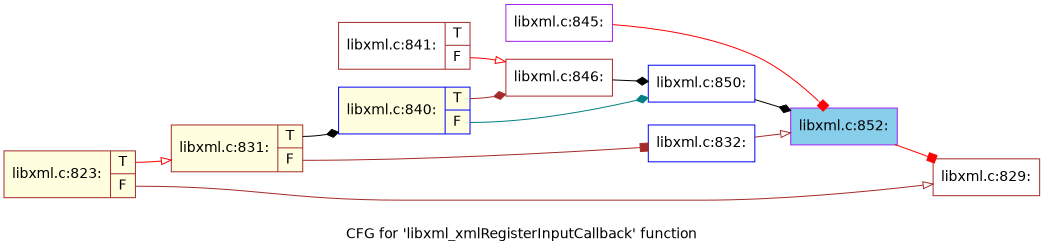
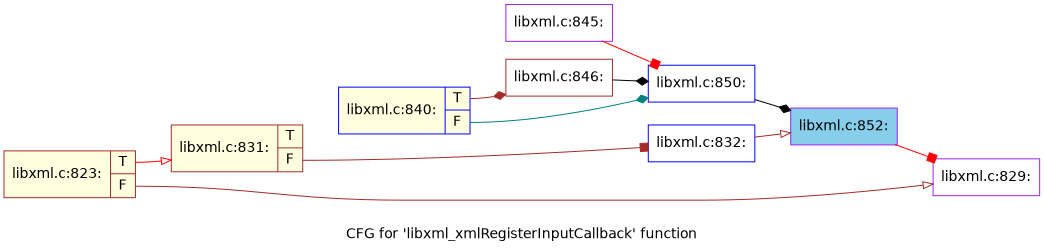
(723, 44) -> (626, 51)
(404, 46) -> none
(315, 136) -> none
(986, 177) -> (986, 177)
